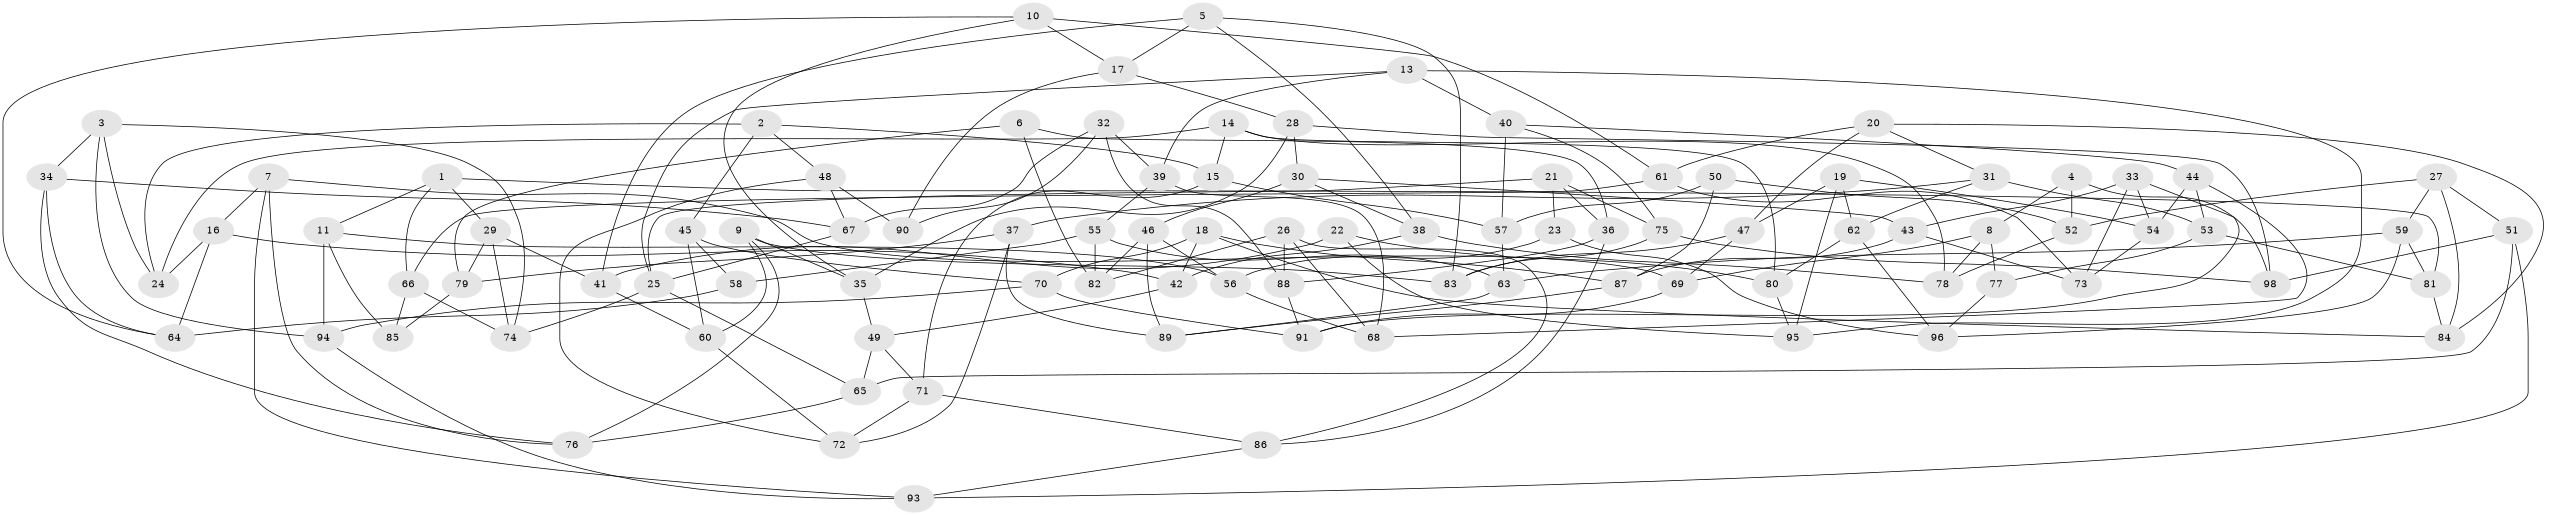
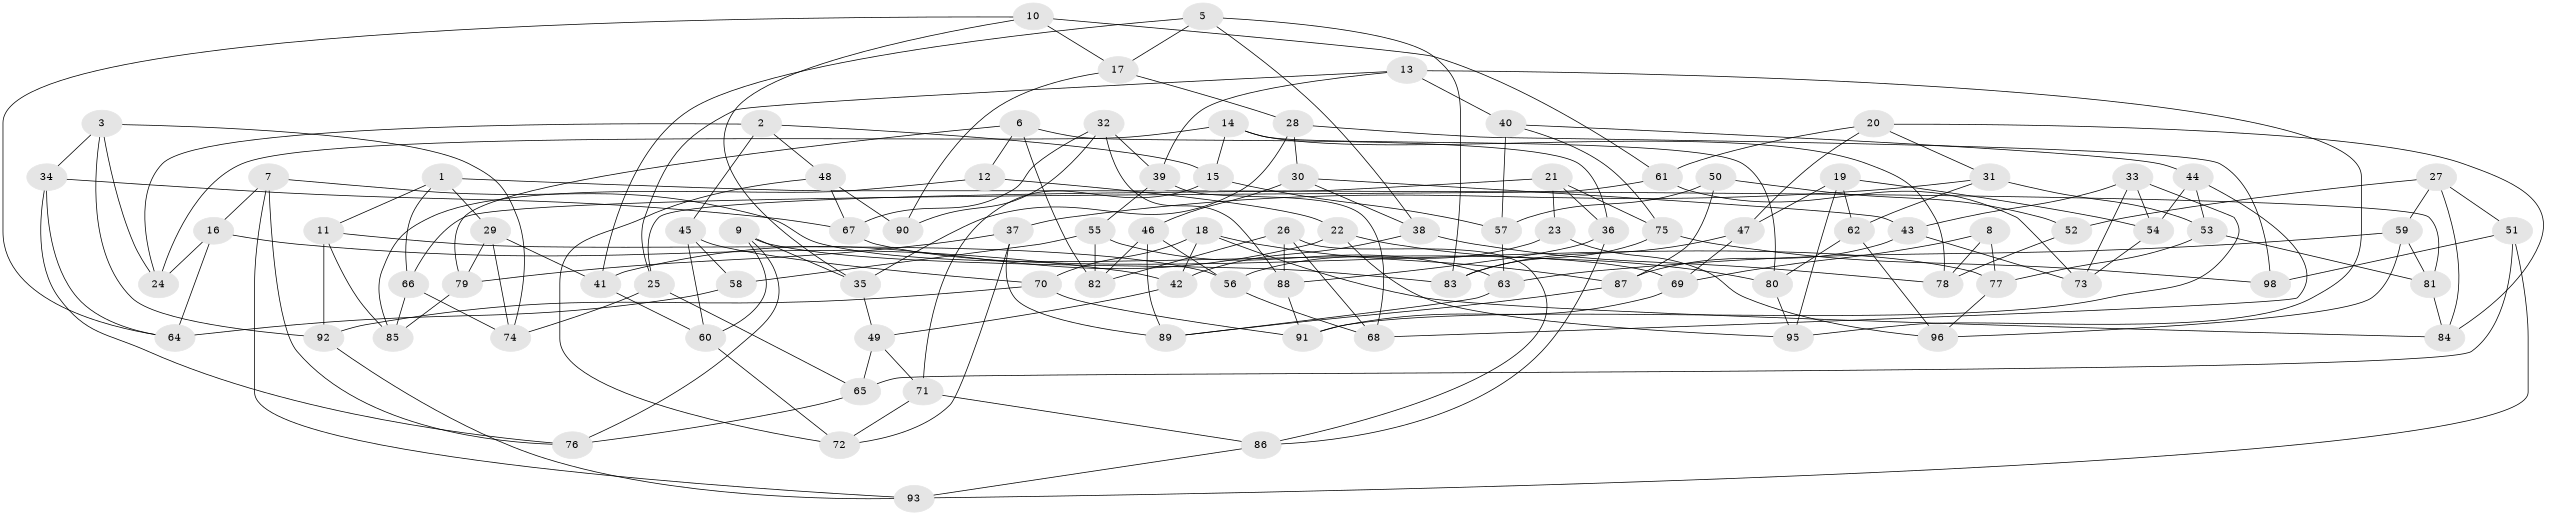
none -> (985, 177)
(2072, 177) -> none
(712, 268) -> (1703, 251)
(324, 338) -> (324, 338)
